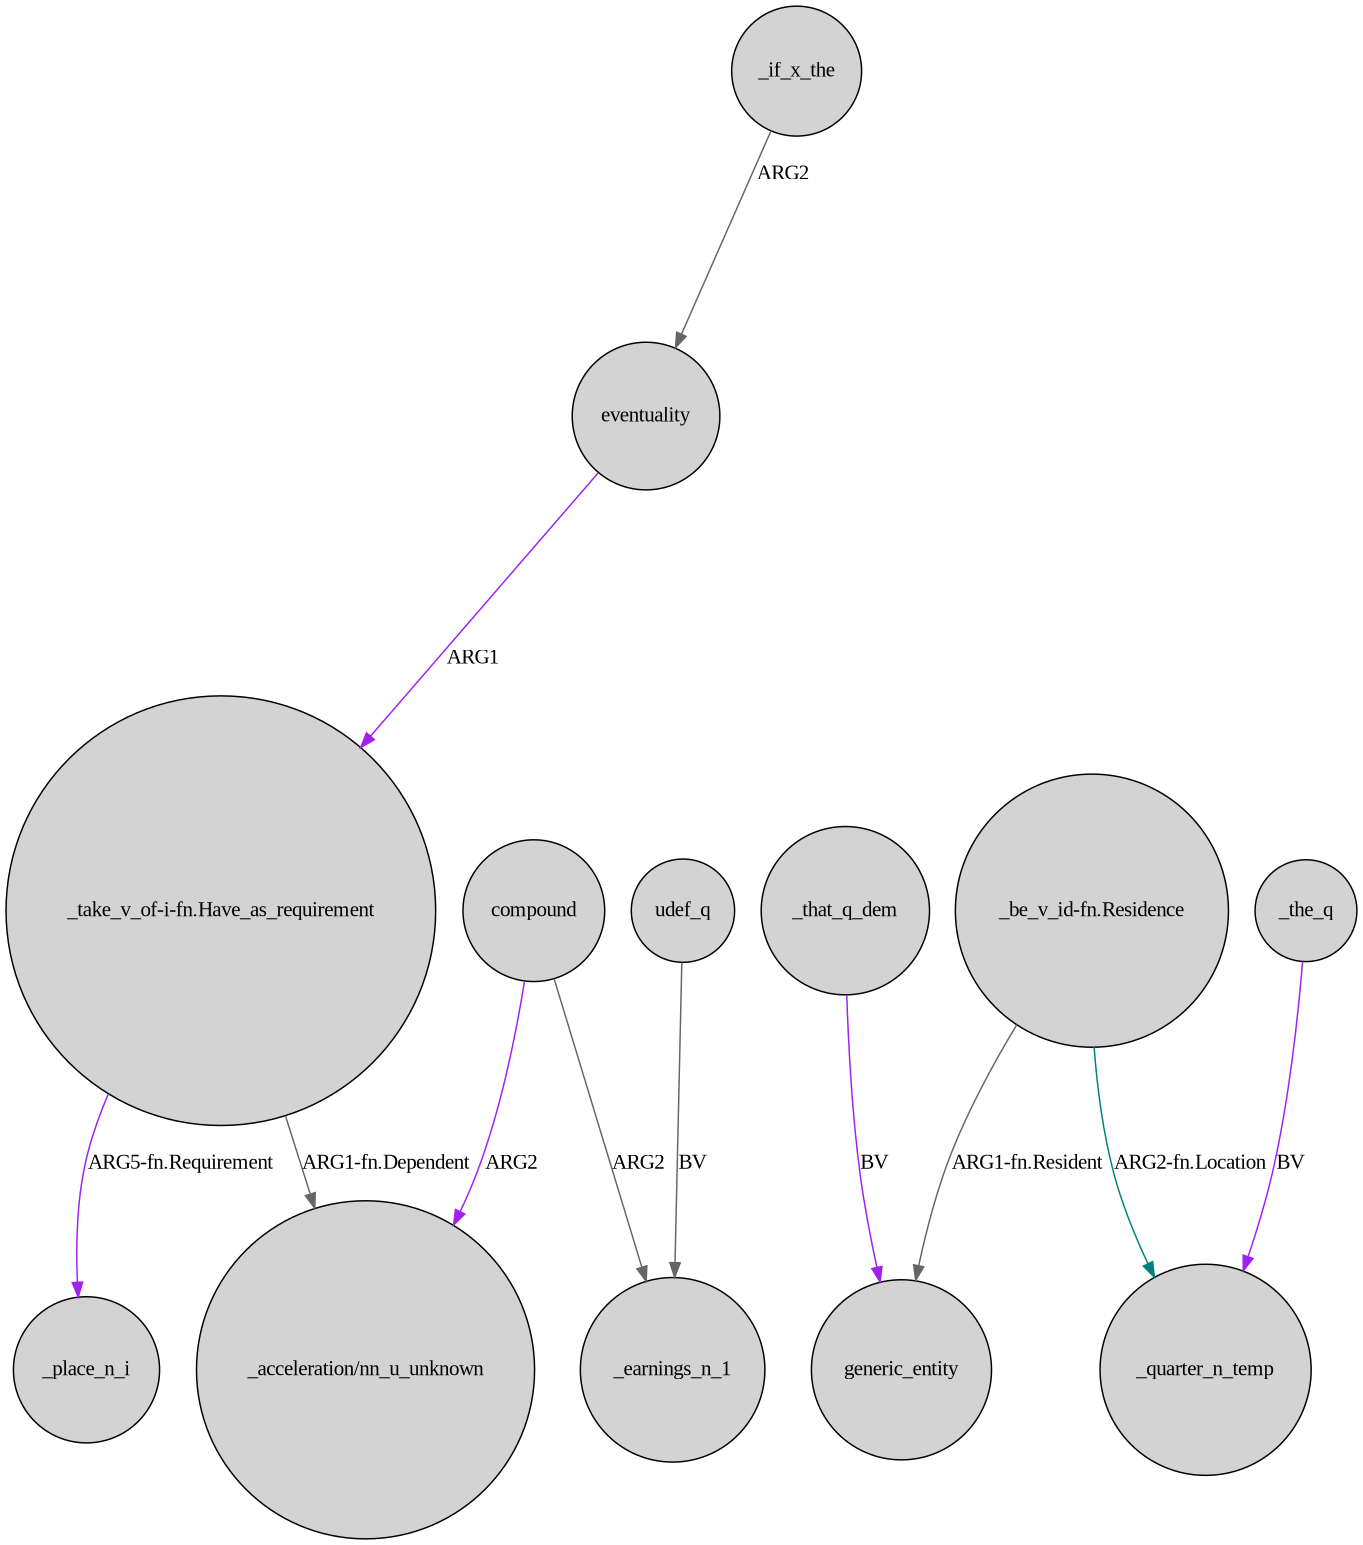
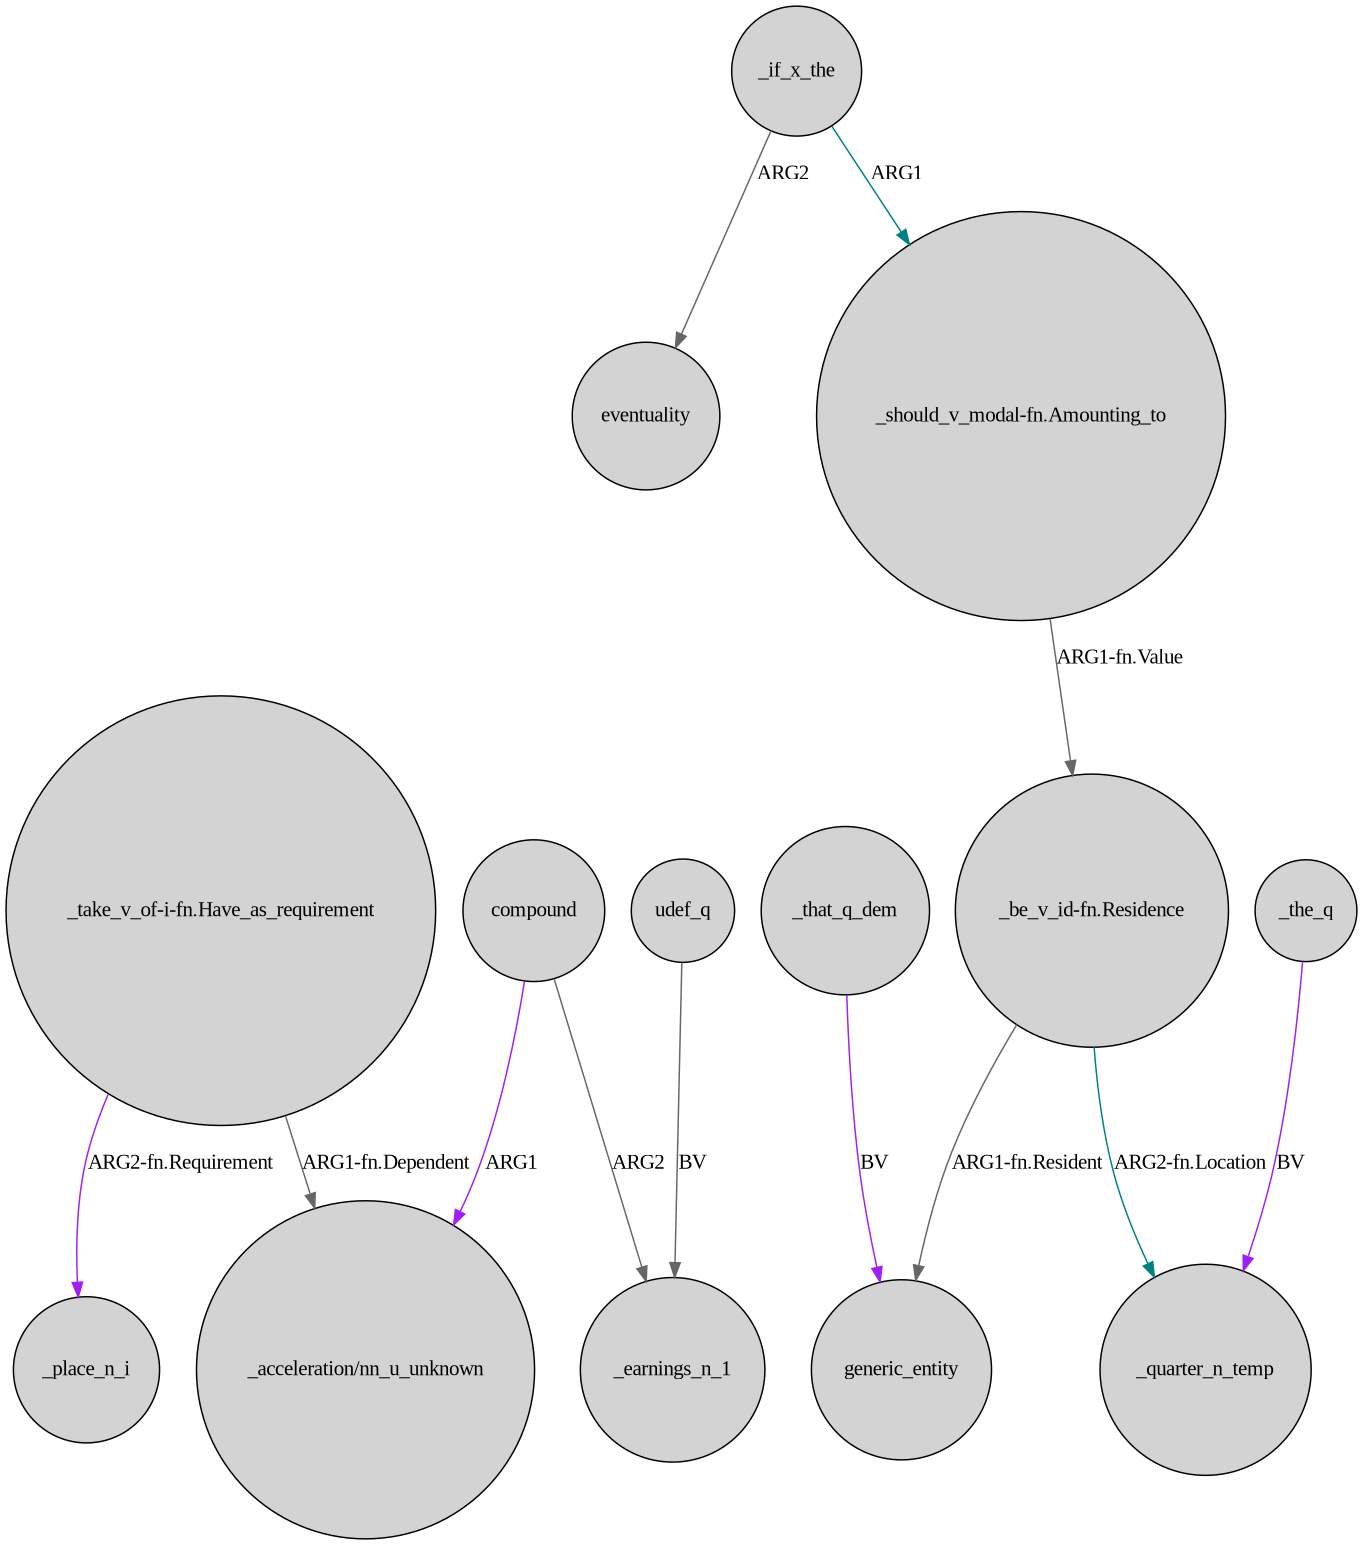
none -> (1021, 416)
(484, 605) -> none
(181, 1163) -> (181, 1163)
(512, 1163) -> (512, 1163)
